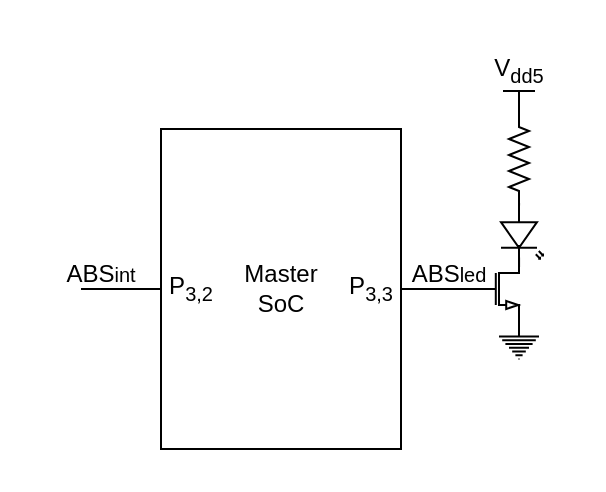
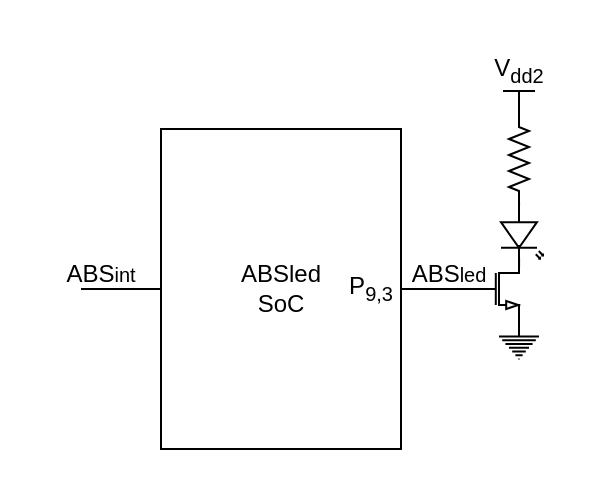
(520, 71) -> (520, 71)
(191, 289) -> none
(282, 289) -> (282, 289)
(372, 289) -> (372, 289)
